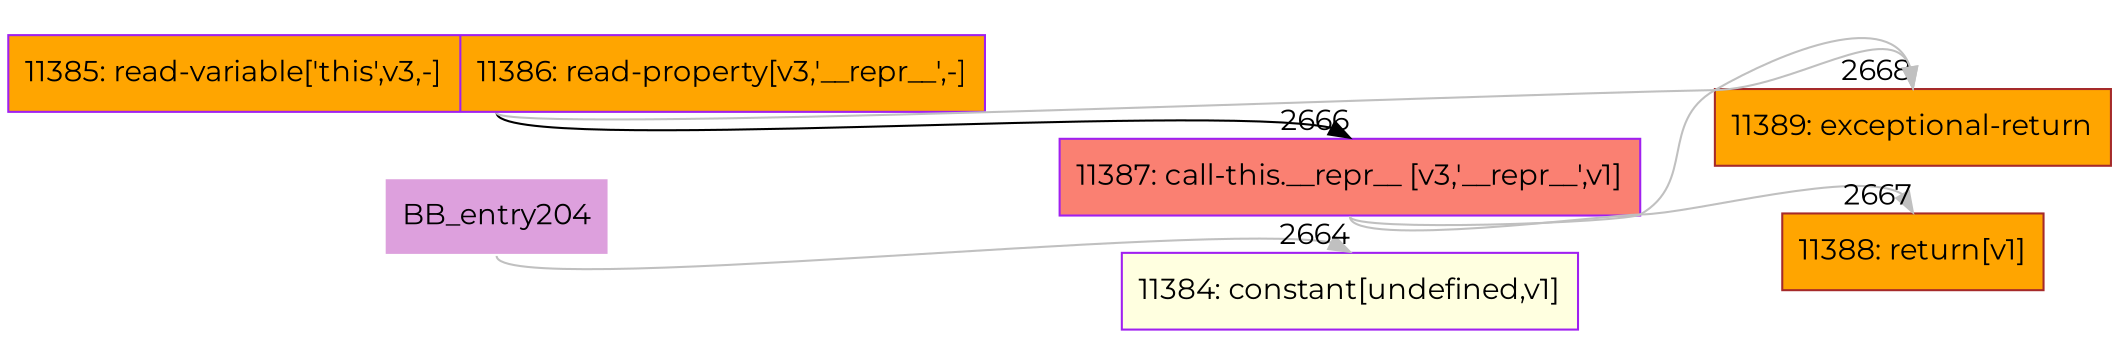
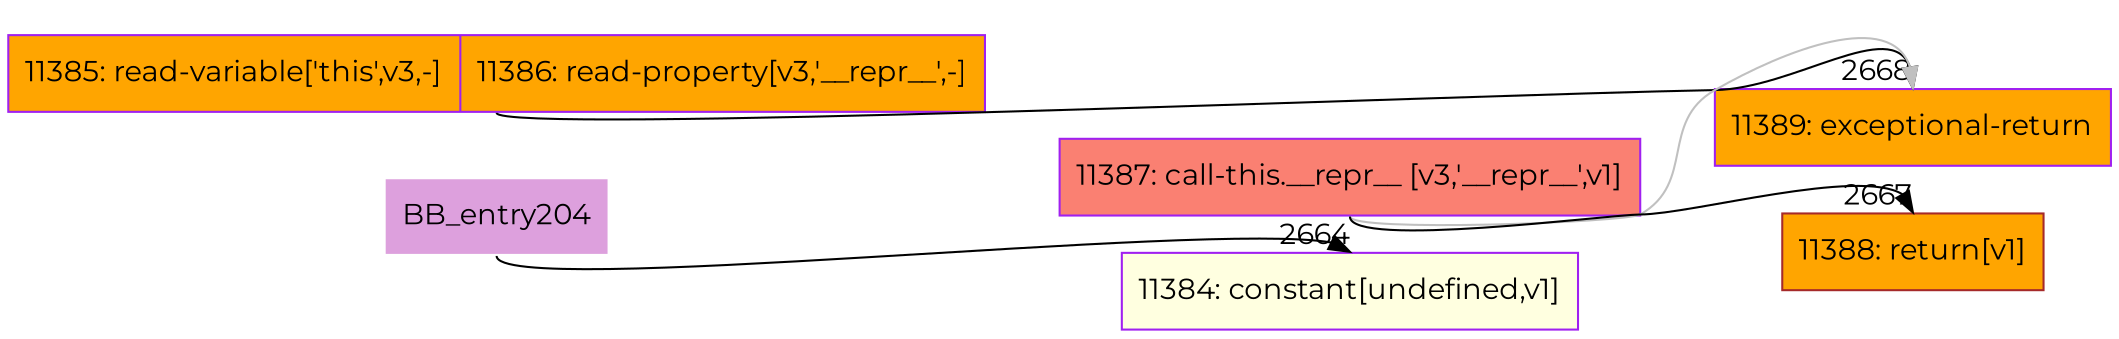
(1210, 105) -> (1210, 105)
(1101, 121) -> none
(1913, 127) -> (1913, 127)
(1668, 212) -> (1668, 212)
(913, 255) -> (913, 255)
